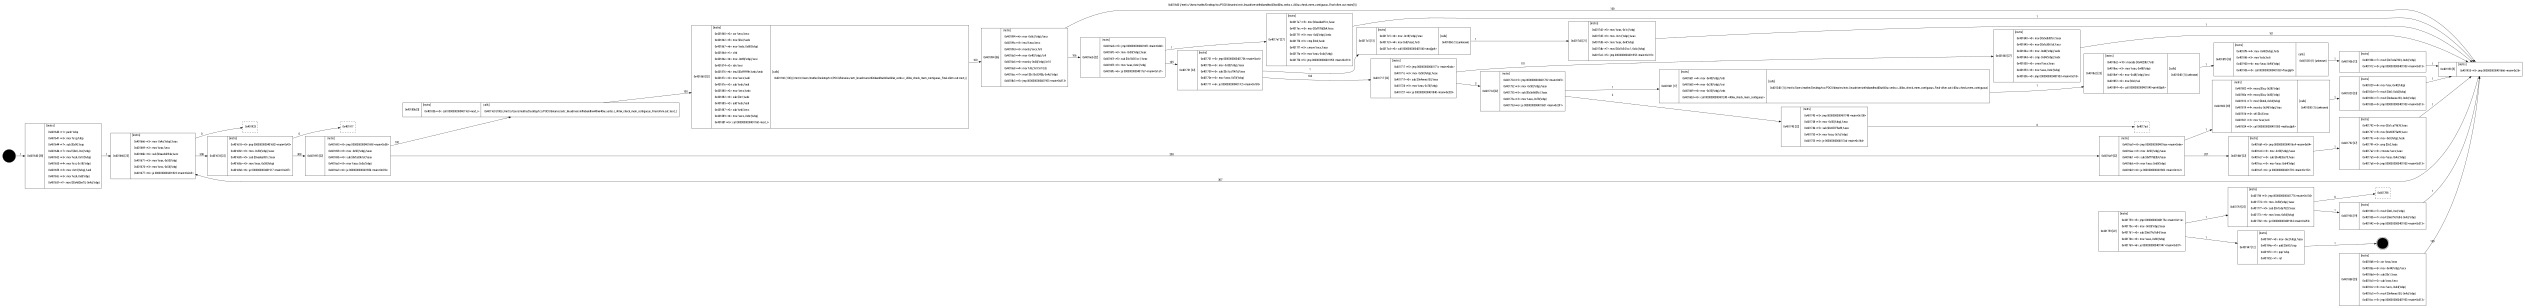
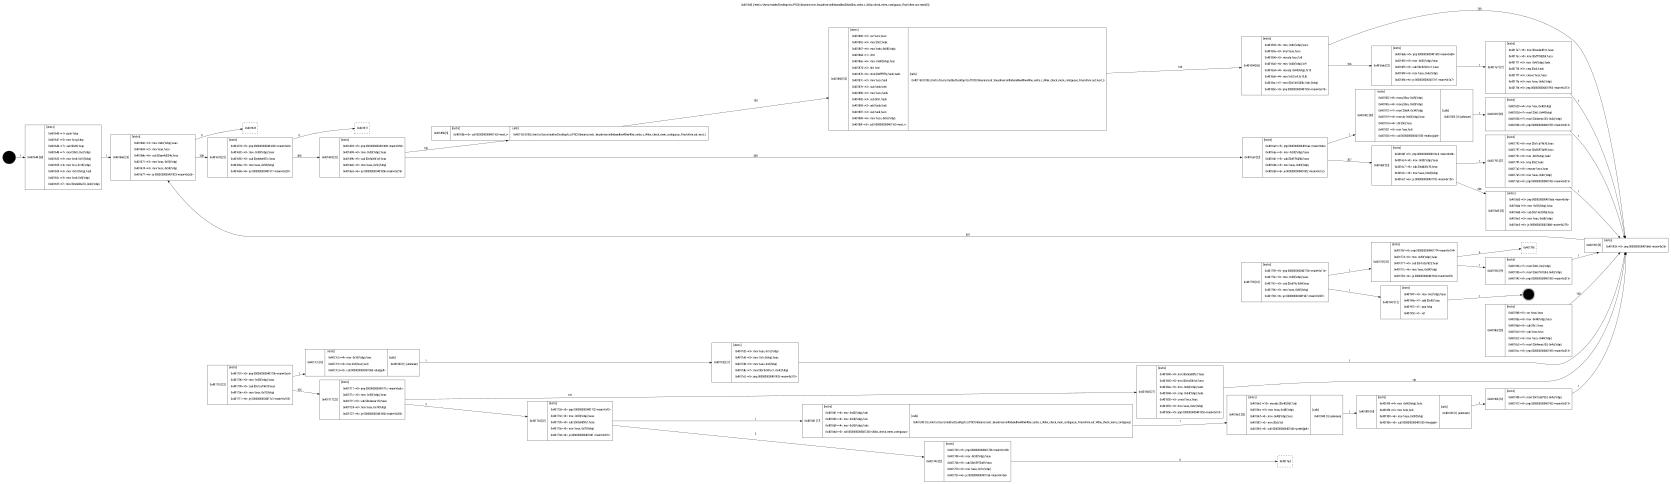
(1170, 64) -> none
none -> (1529, 211)
